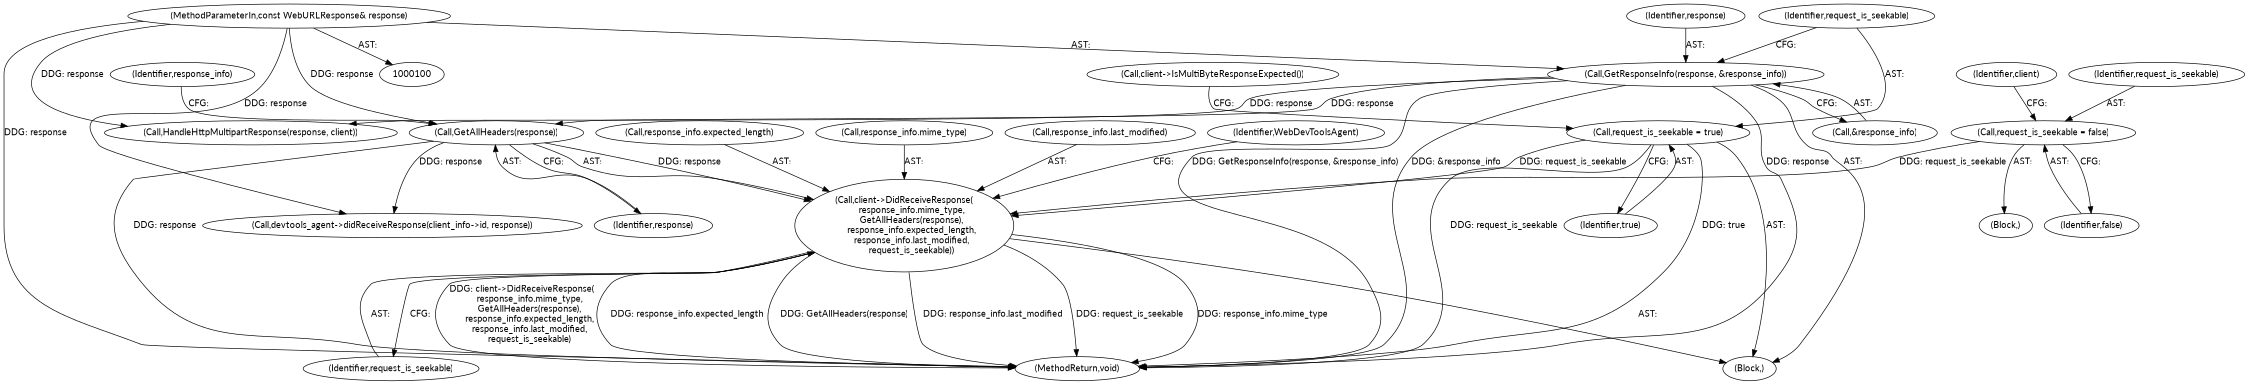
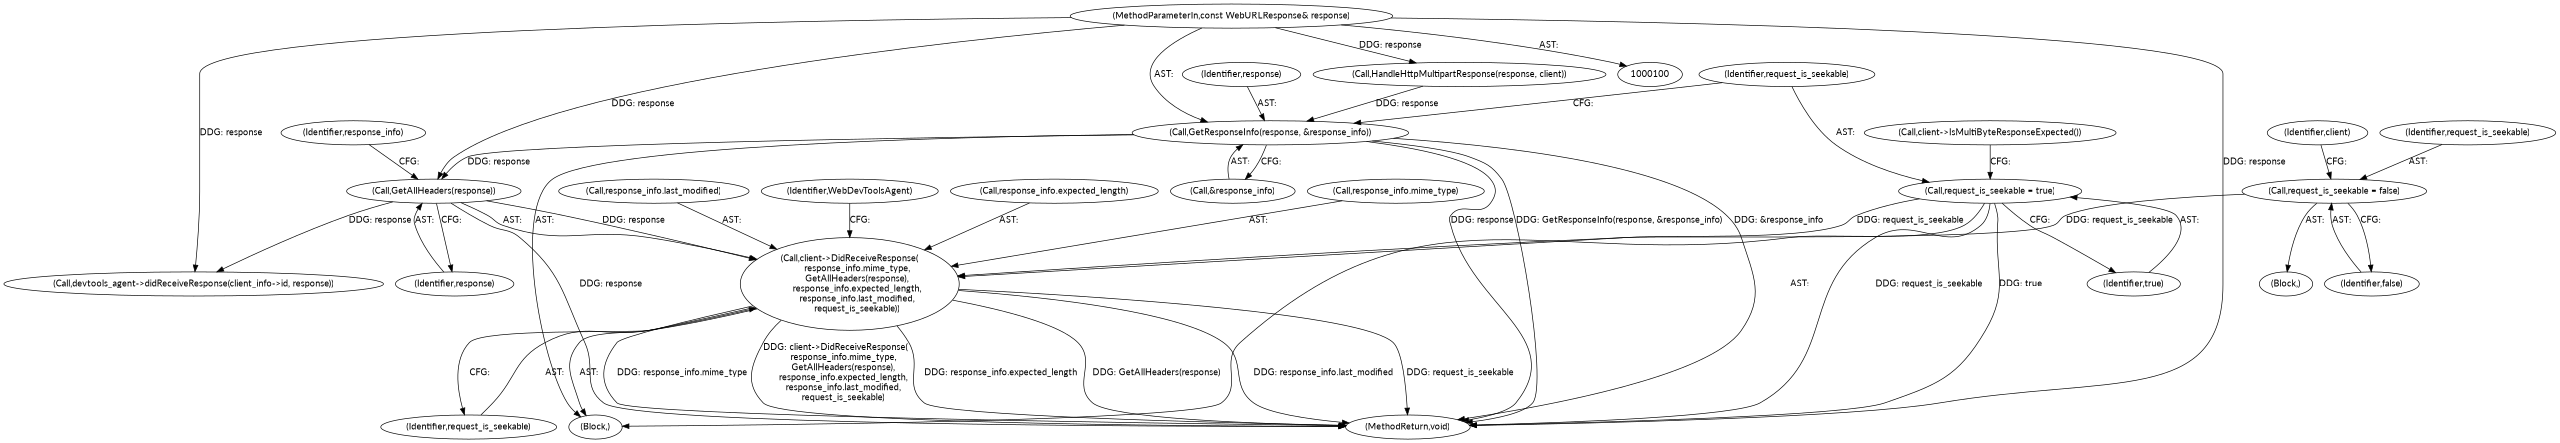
(1254, 98) -> (1368, 103)
